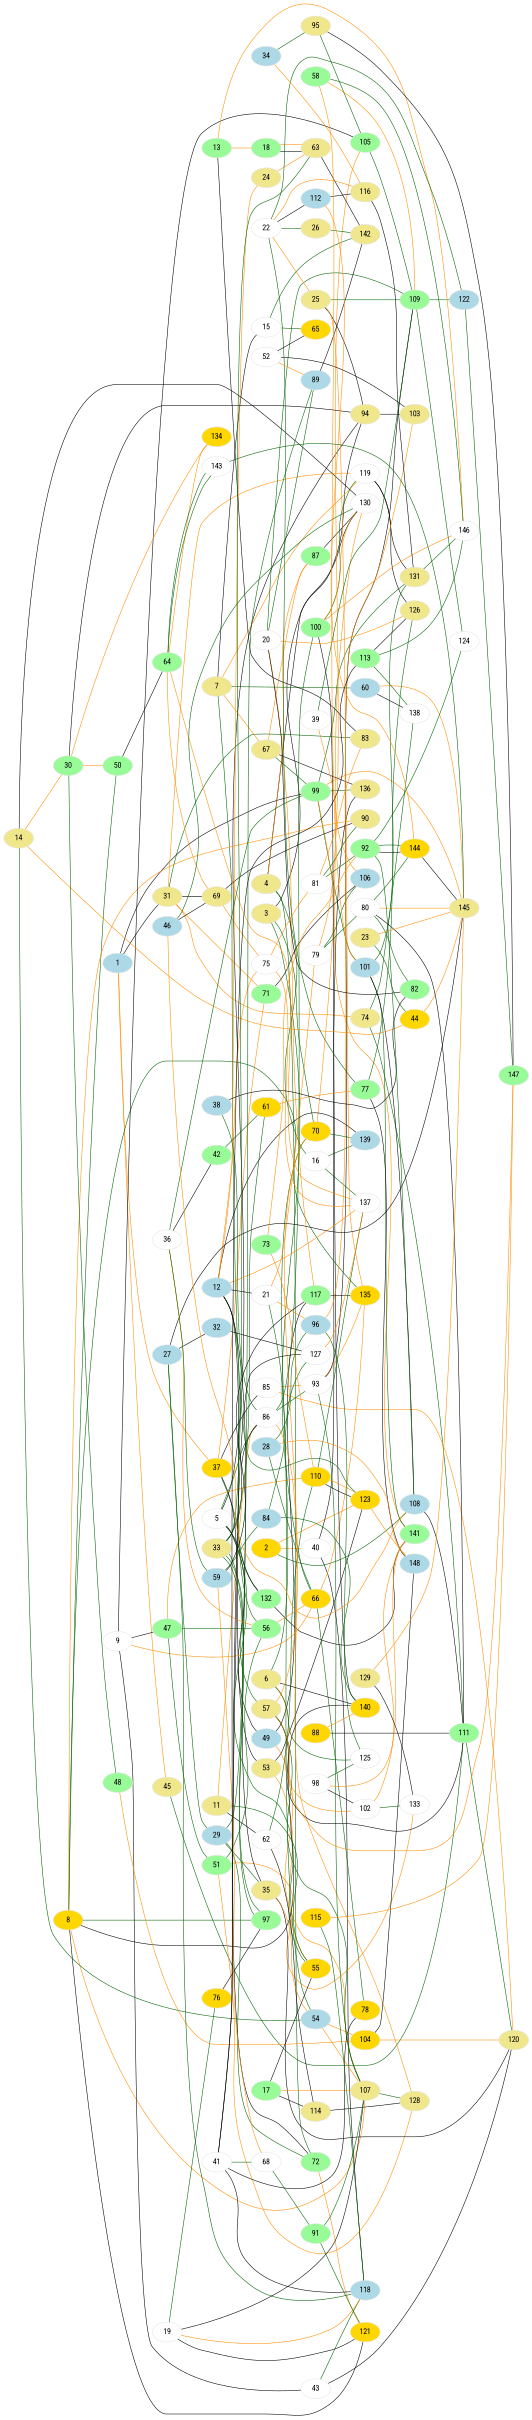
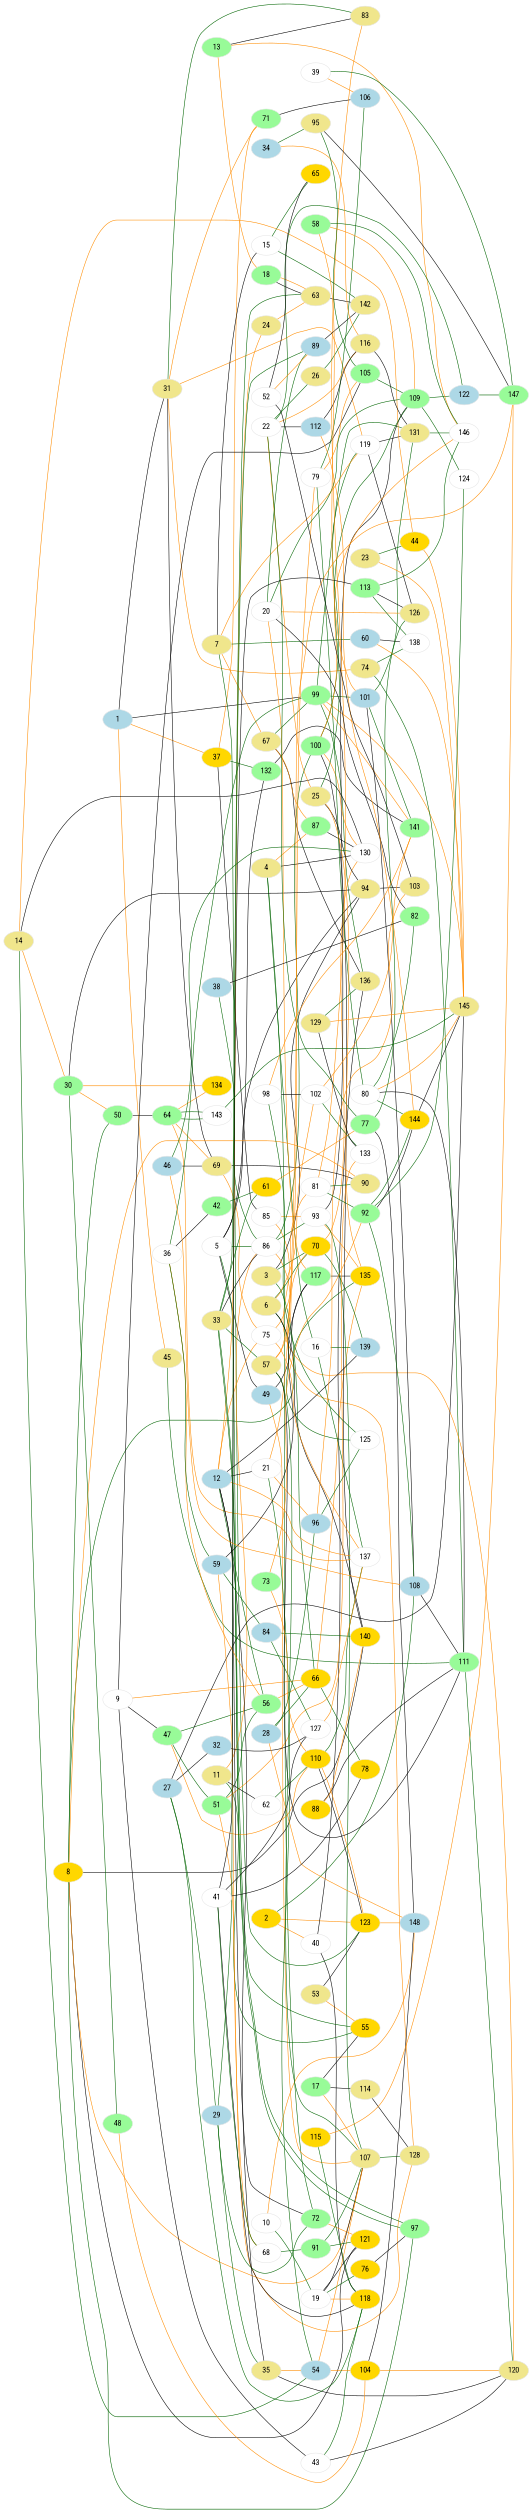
(381, 515) -> (464, 197)
none -> (335, 1007)
(238, 1620) -> none
(301, 2032) -> none
none -> (266, 2223)
(365, 2290) -> (365, 2299)
